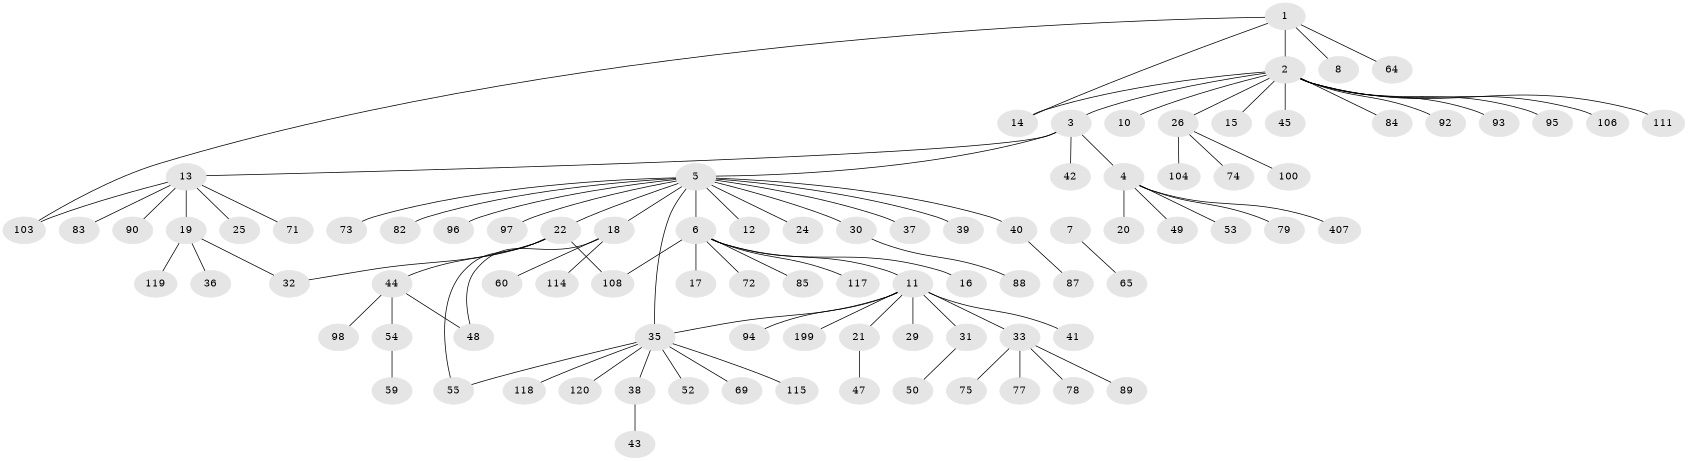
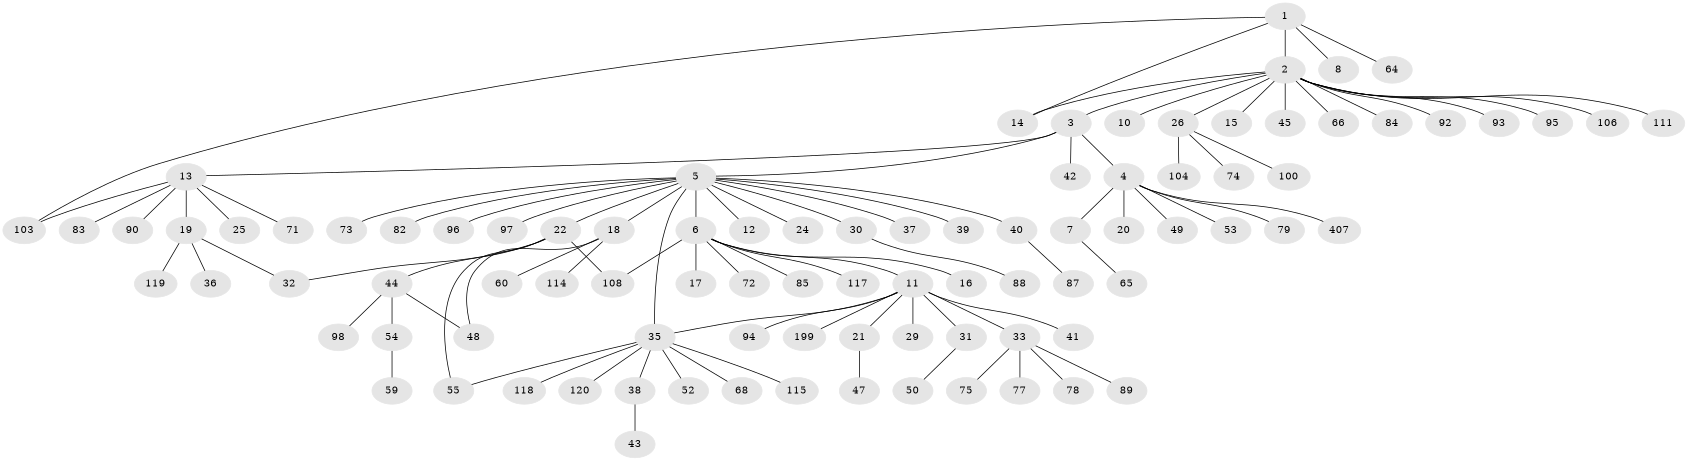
none -> (1339, 123)
none -> (1097, 204)
(742, 391) -> (742, 391)
